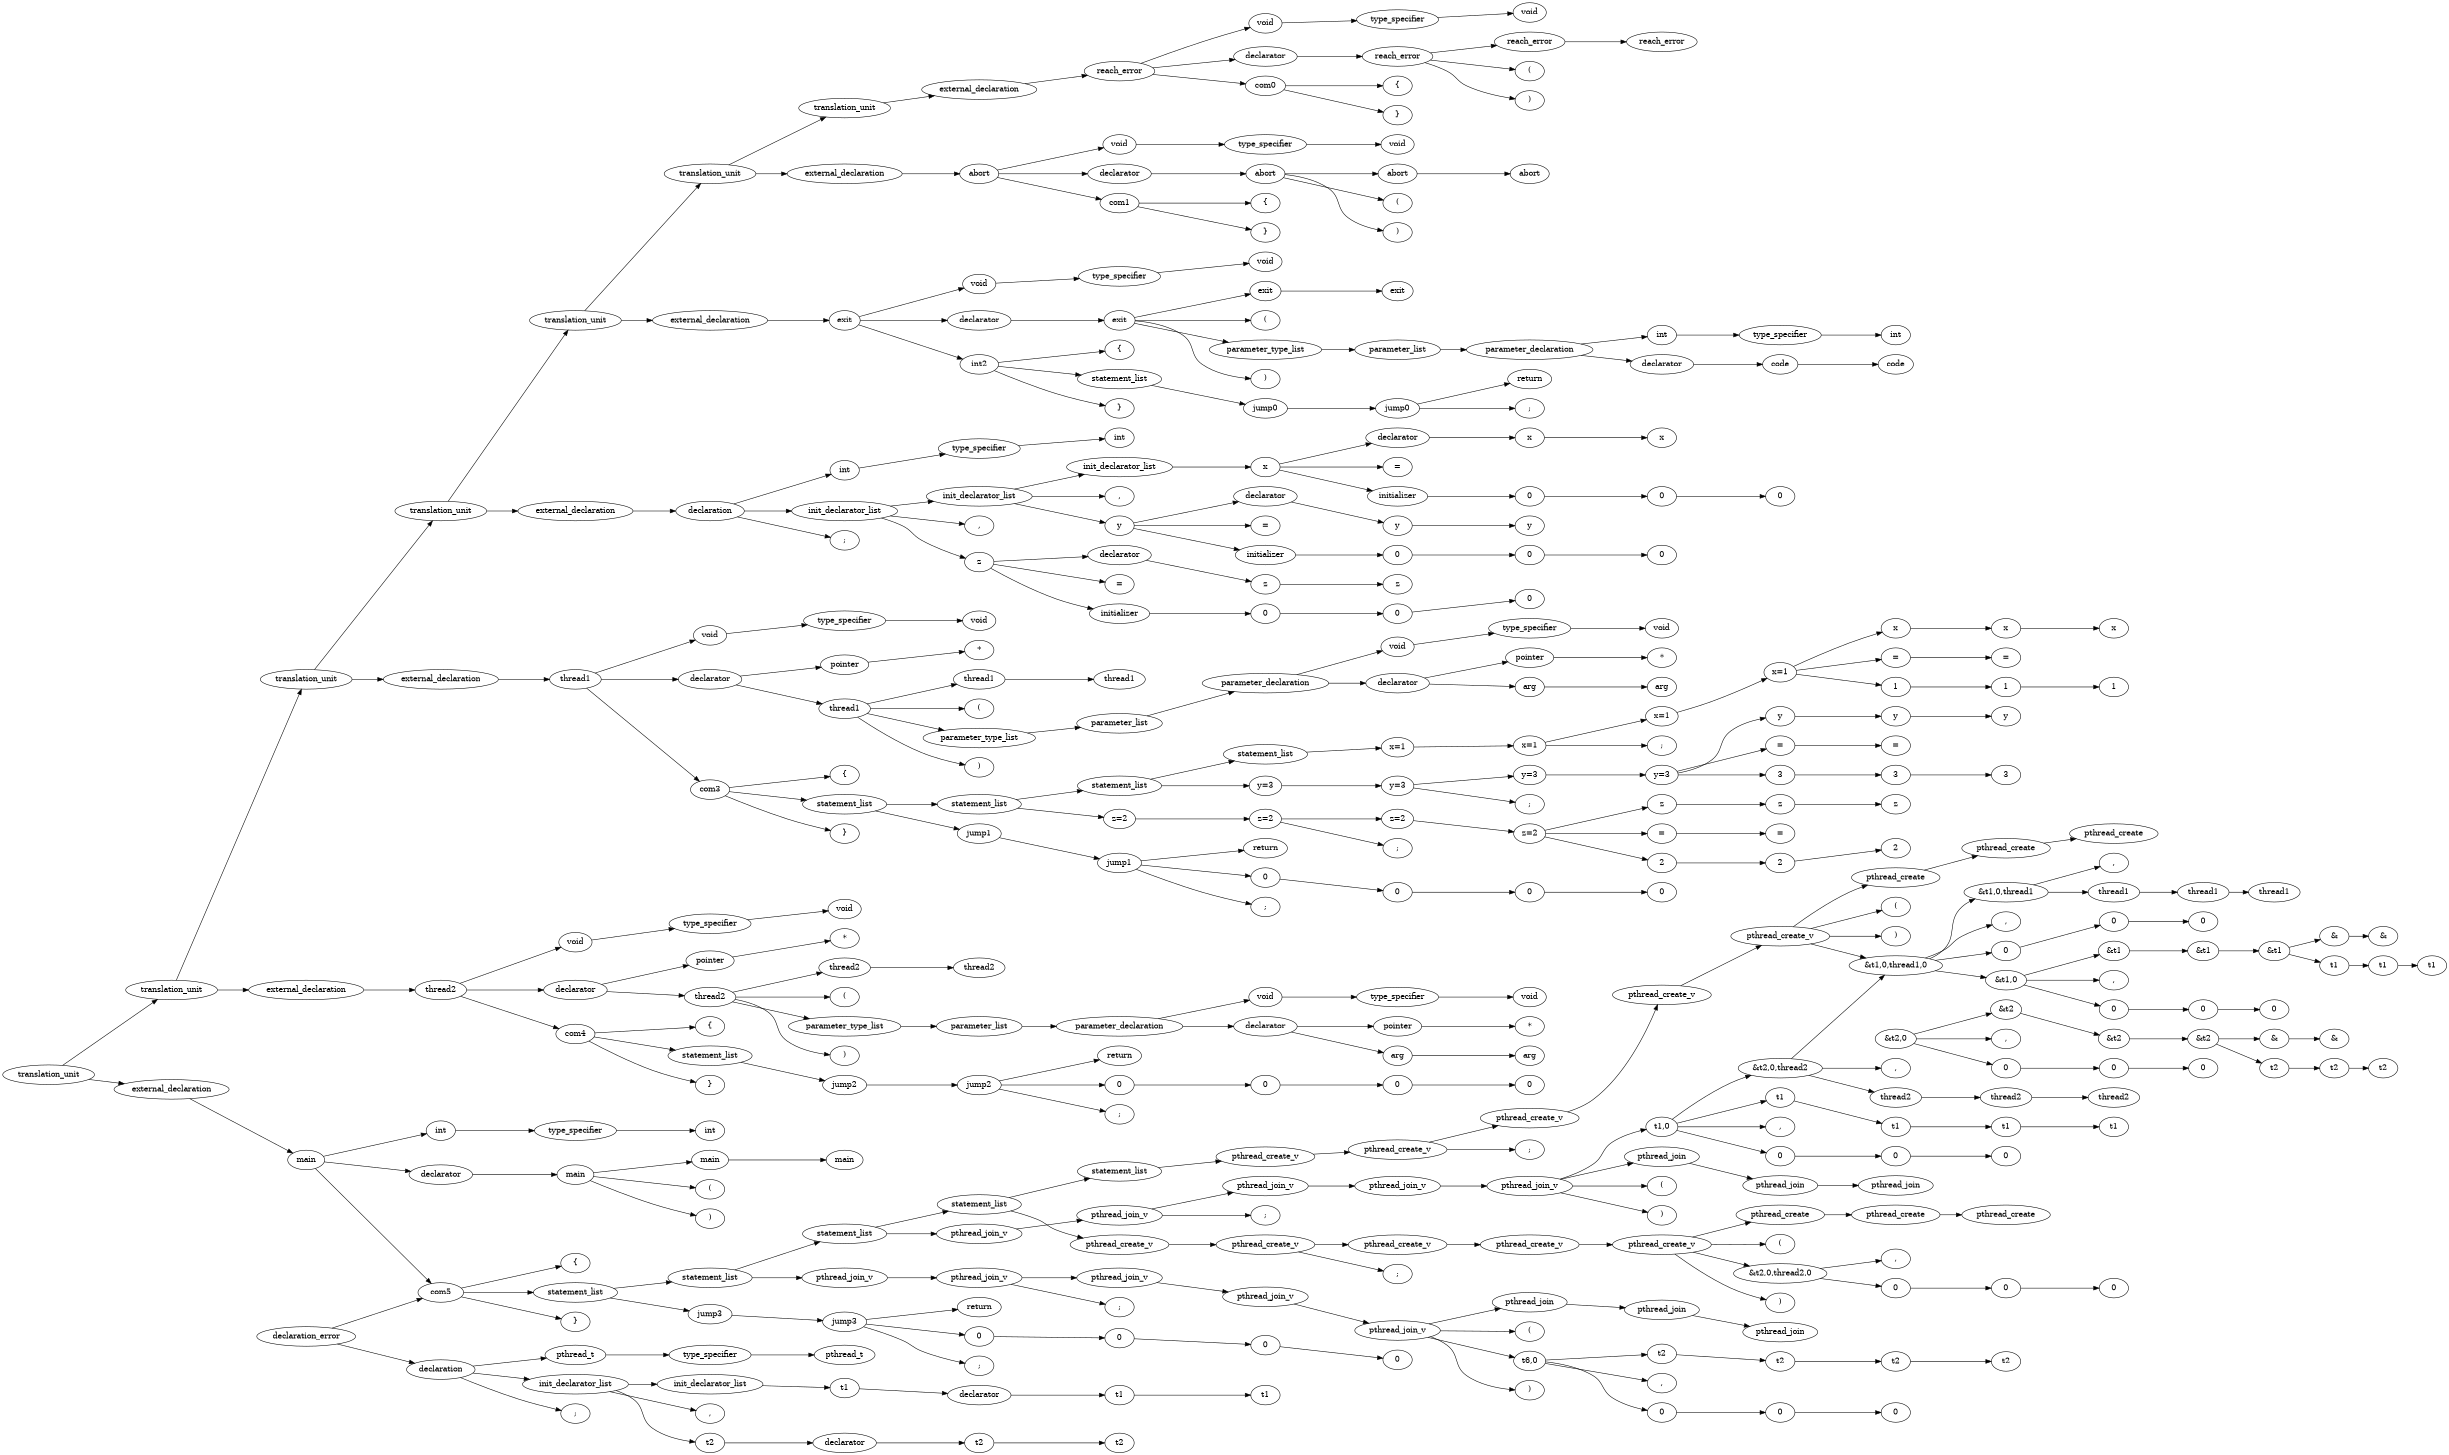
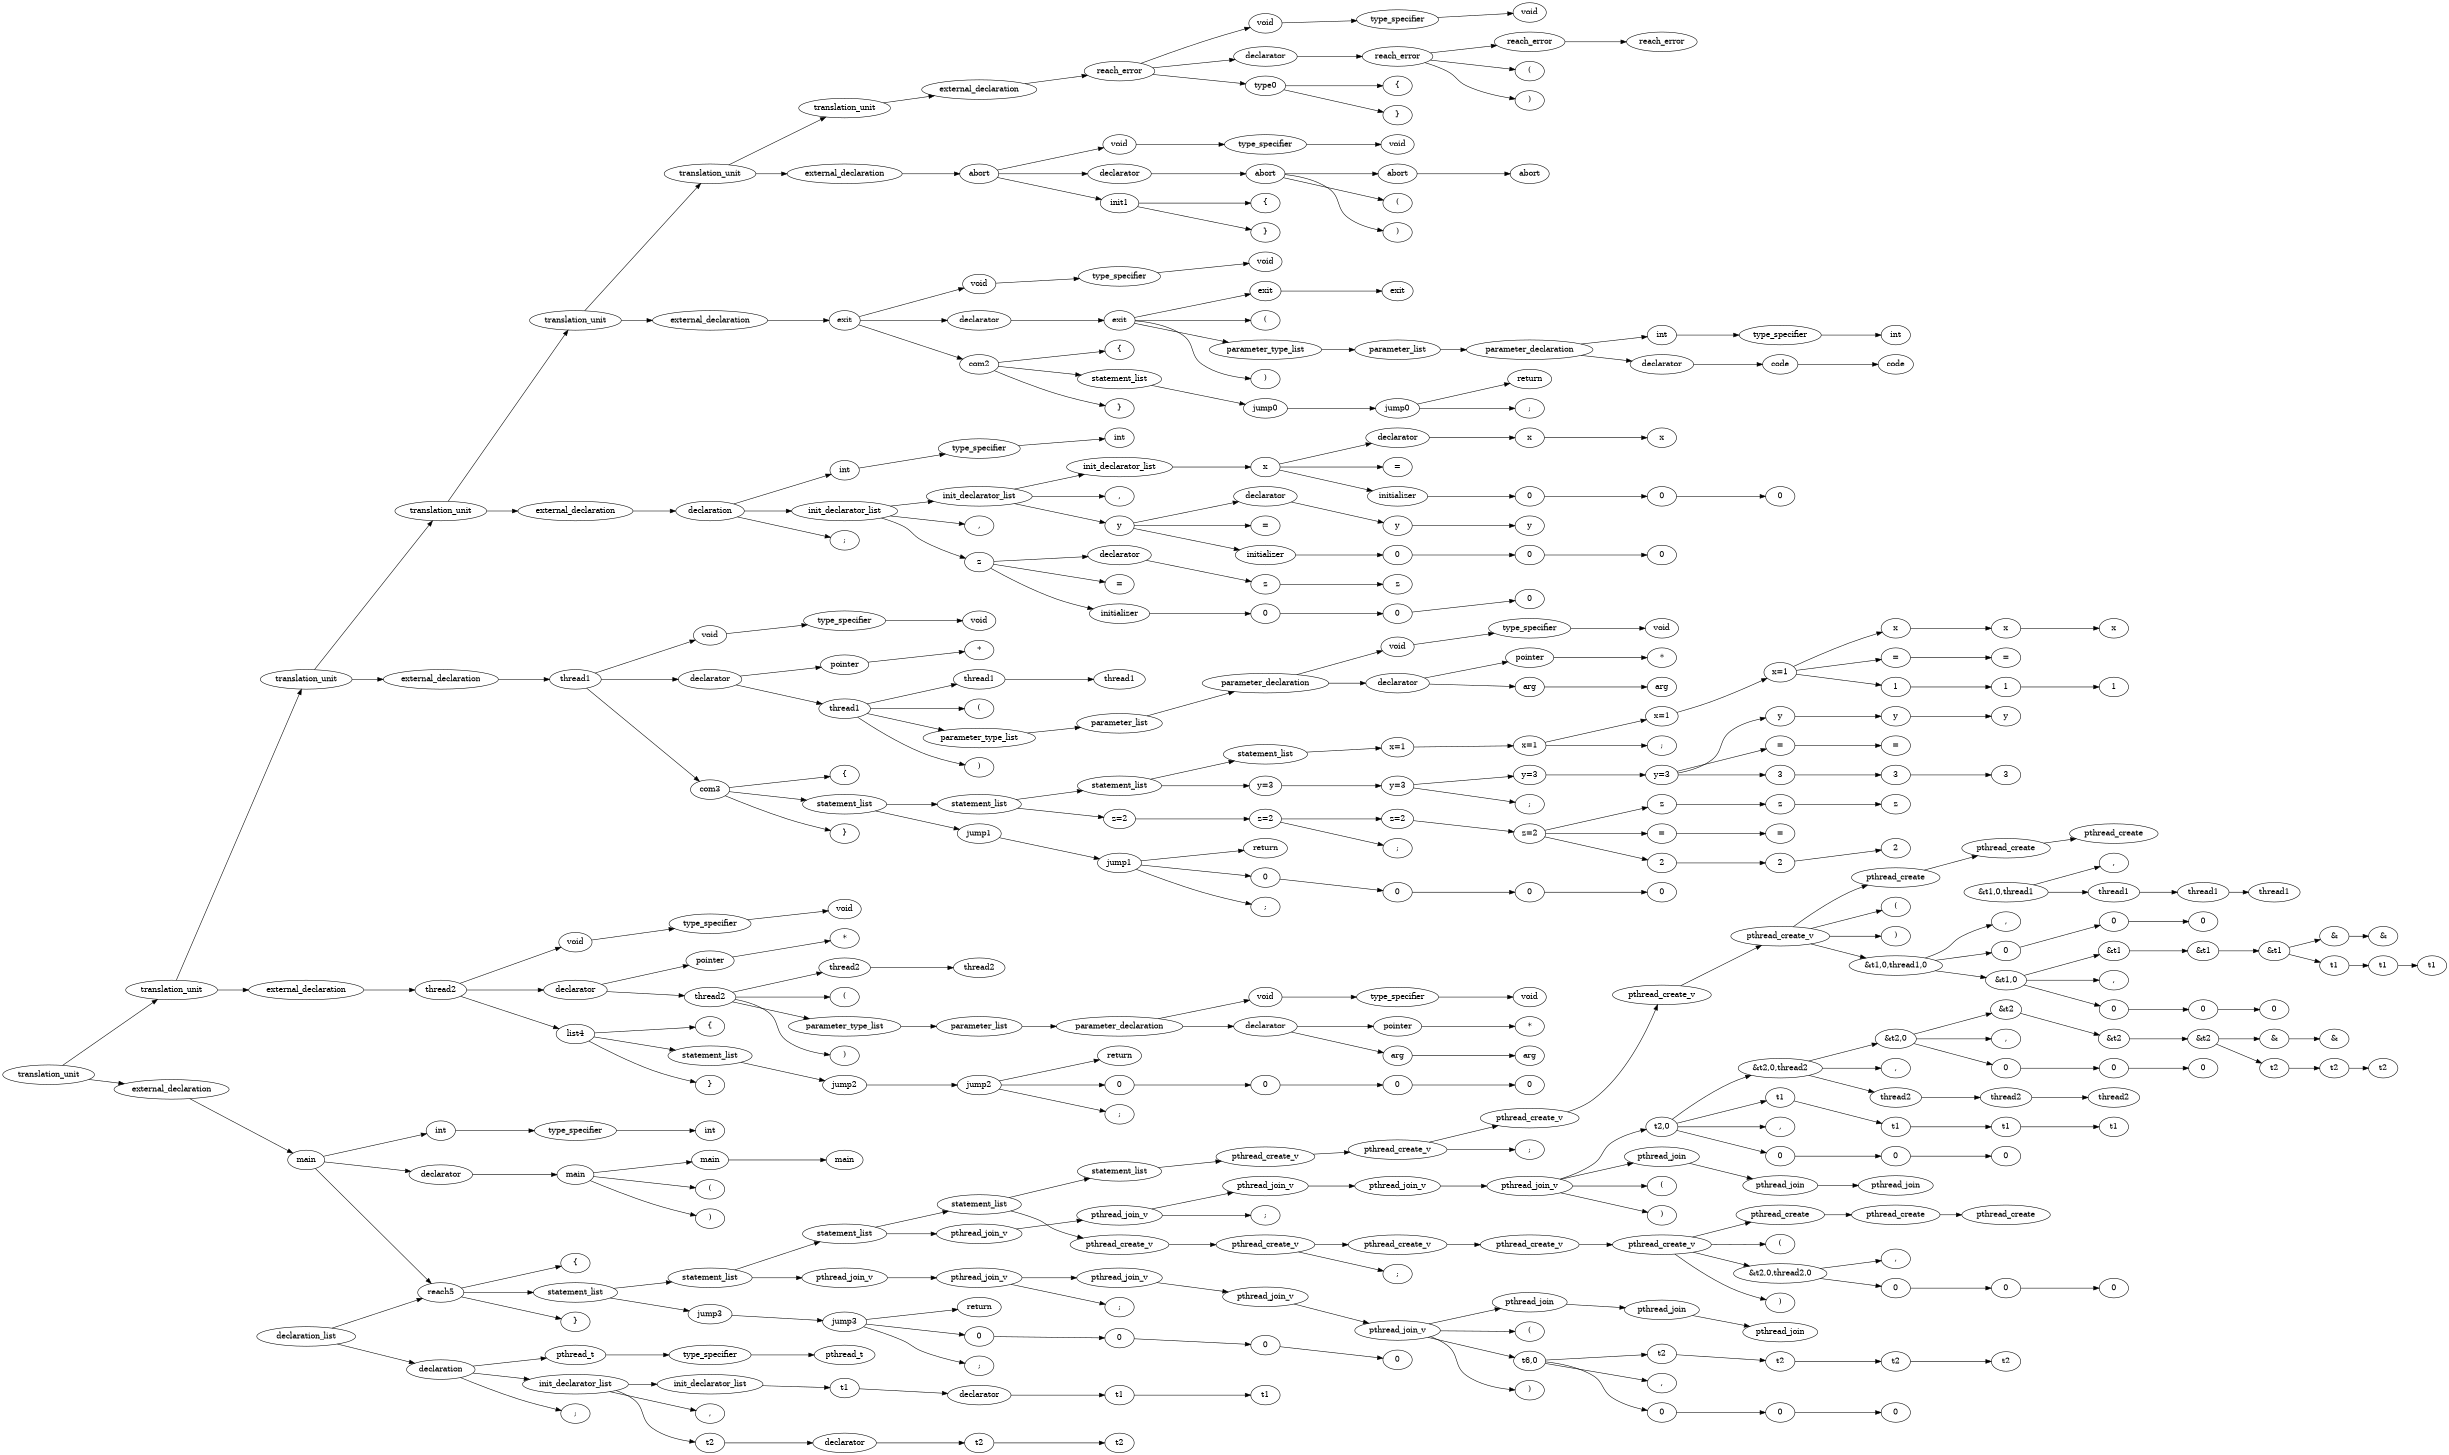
(1265, 86) -> (1265, 86)
(1120, 203) -> (1120, 203)
(979, 364) -> (979, 364)
(1952, 932) -> none
(1836, 1019) -> (1840, 1053)
(575, 1034) -> (575, 1034)
(1662, 1127) -> (1662, 1127)
(441, 1292) -> (441, 1292)
(306, 1336) -> (306, 1336)
